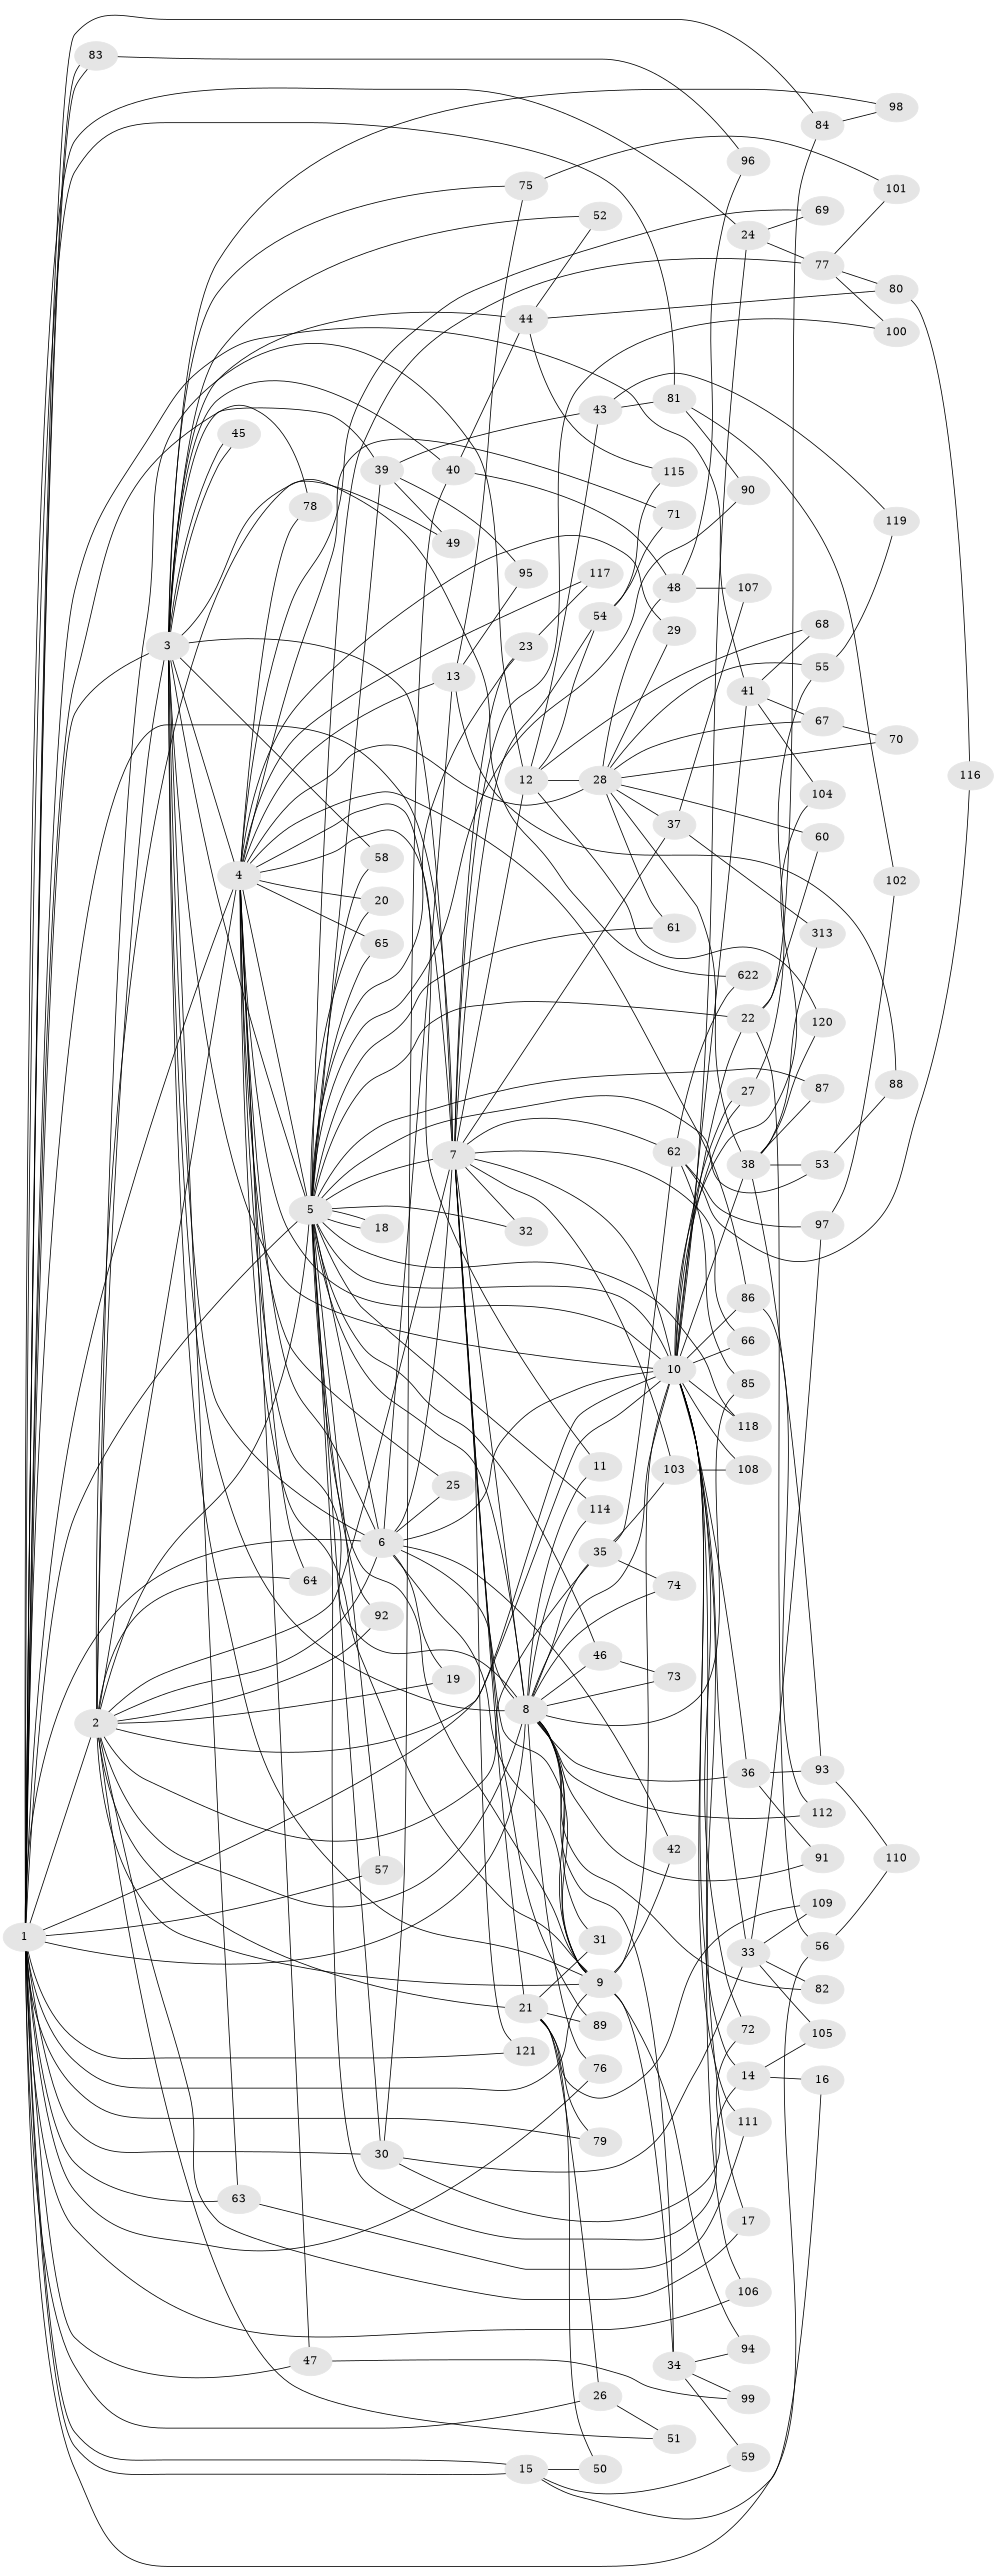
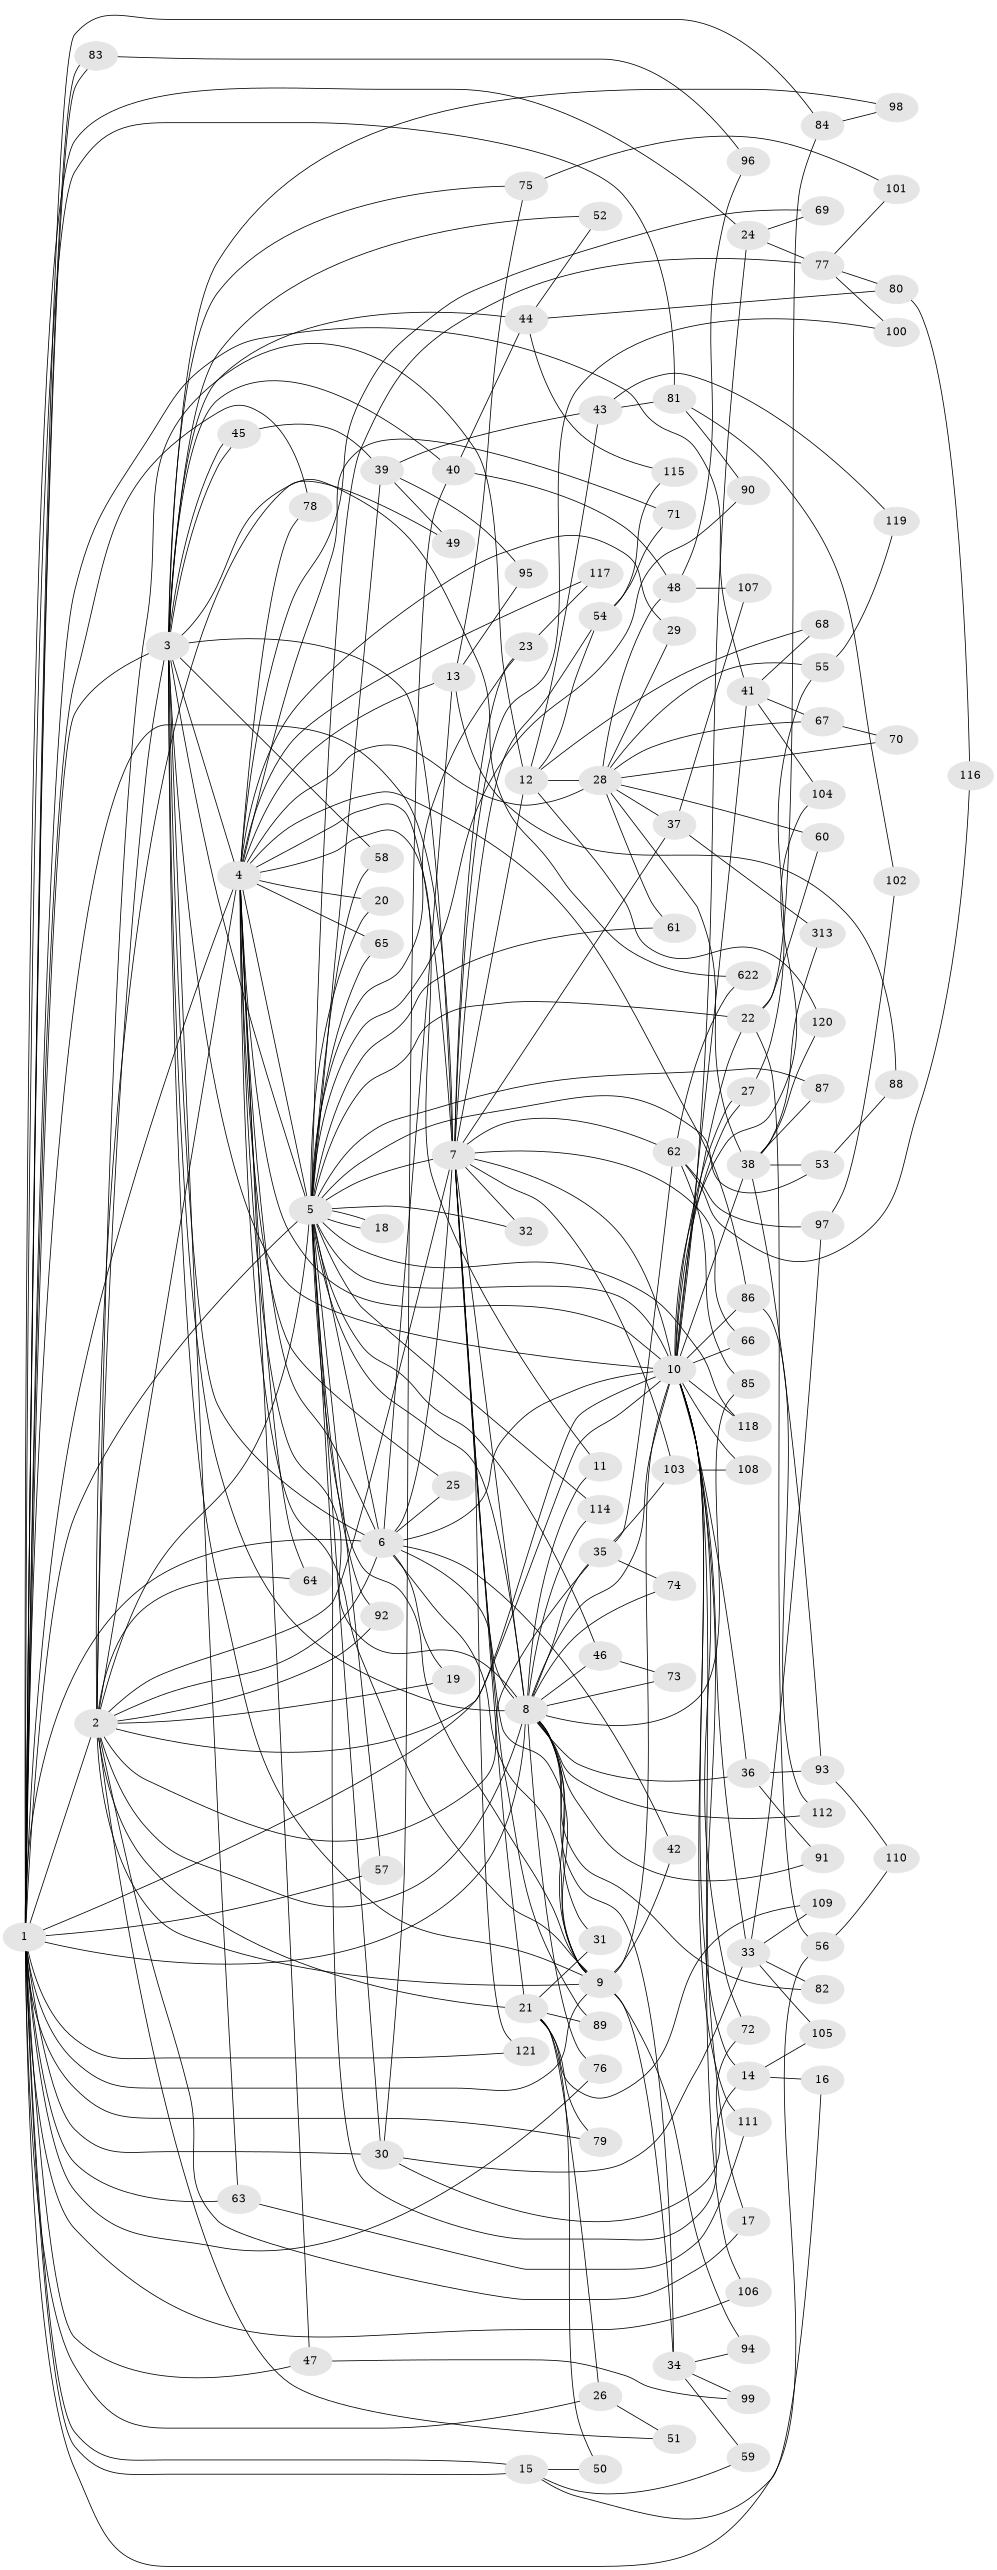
(203, 434) -> (320, 426)
